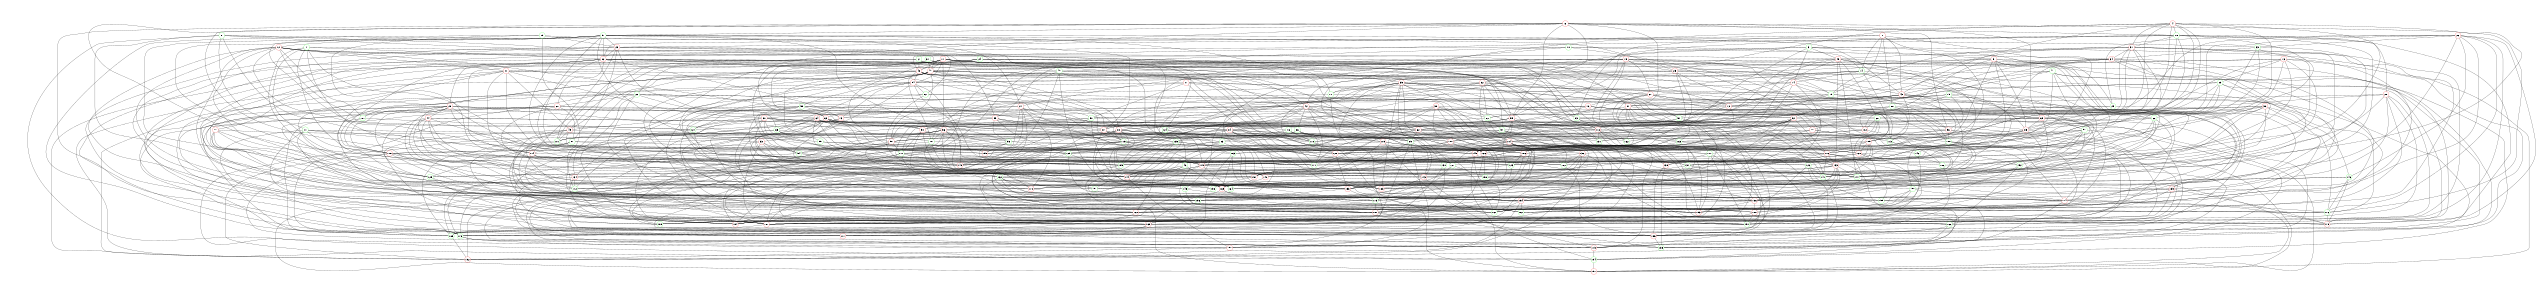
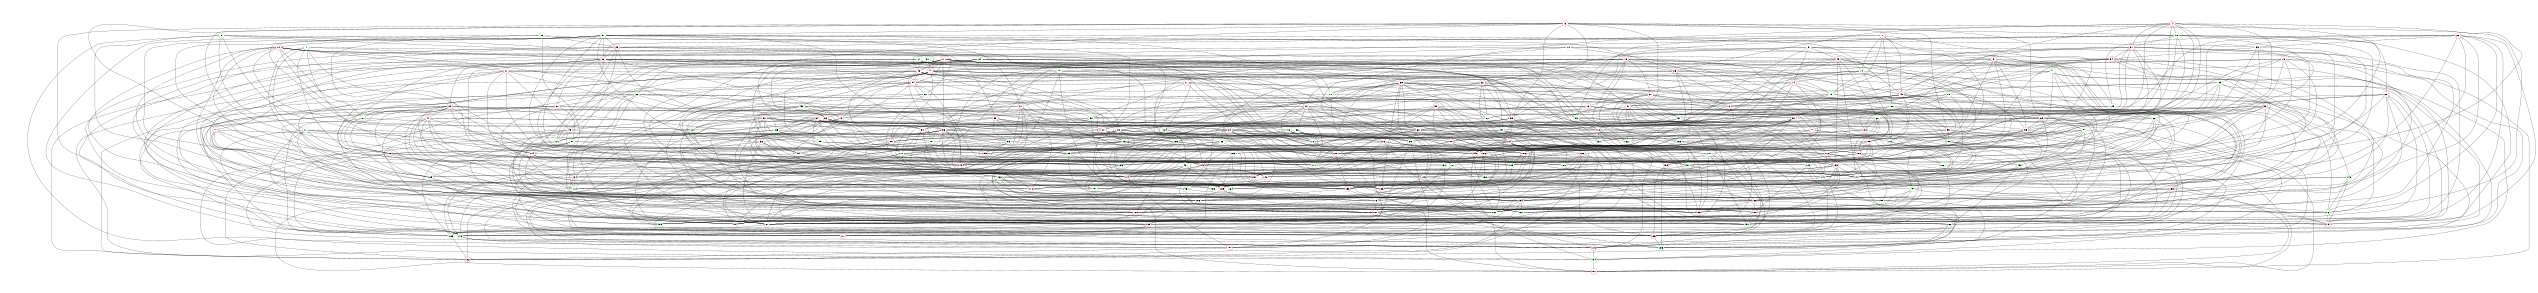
none -> (2112, 118)
(938, 136) -> (1003, 133)
(1918, 153) -> none
none -> (1223, 162)
